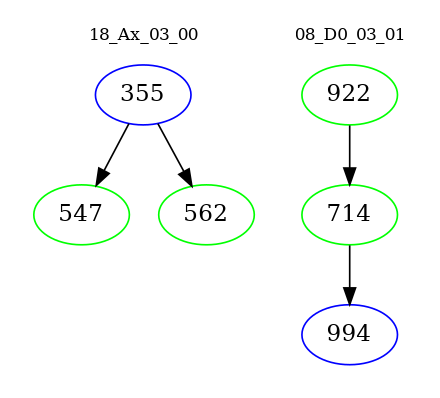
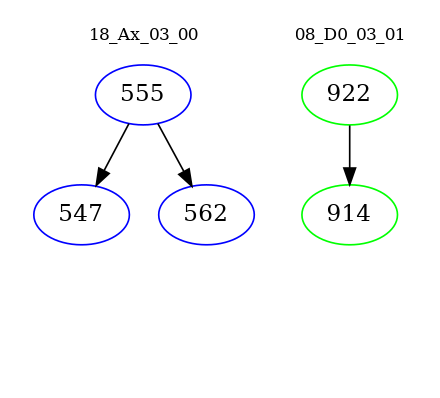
(143, 95) -> (143, 95)
(82, 215) -> (82, 215)
(206, 215) -> (206, 215)
(350, 215) -> (350, 215)
(350, 335) -> none
